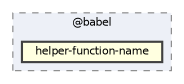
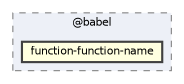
(92, 52) -> (92, 52)
